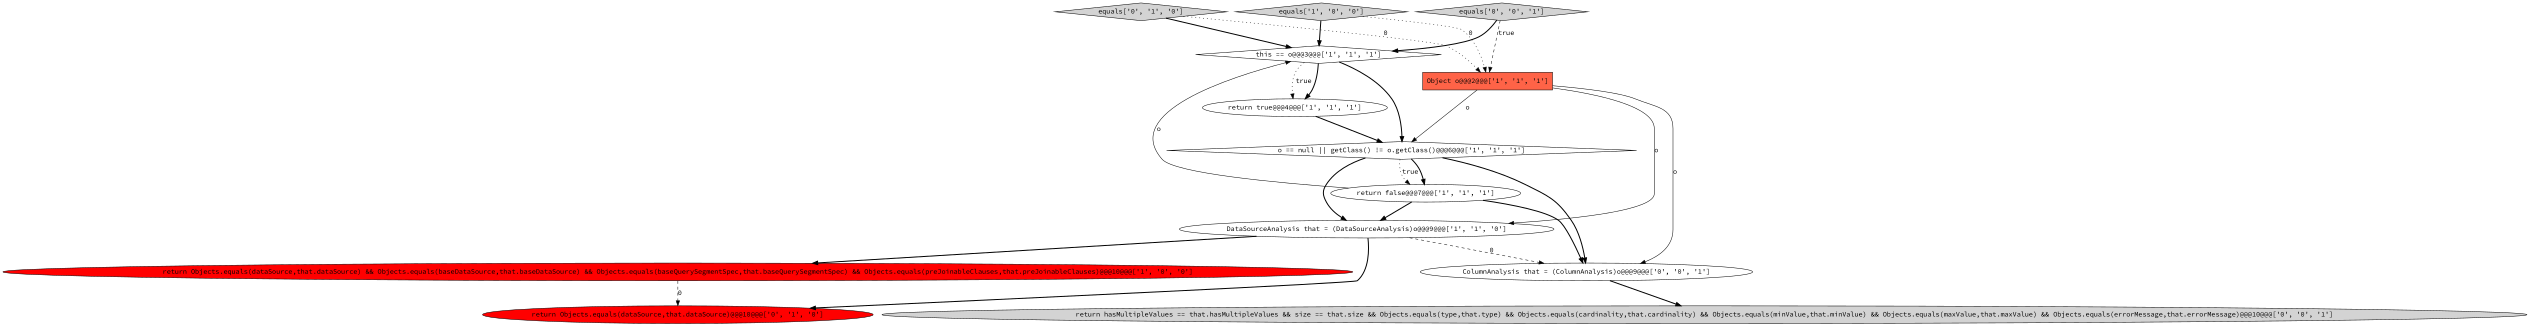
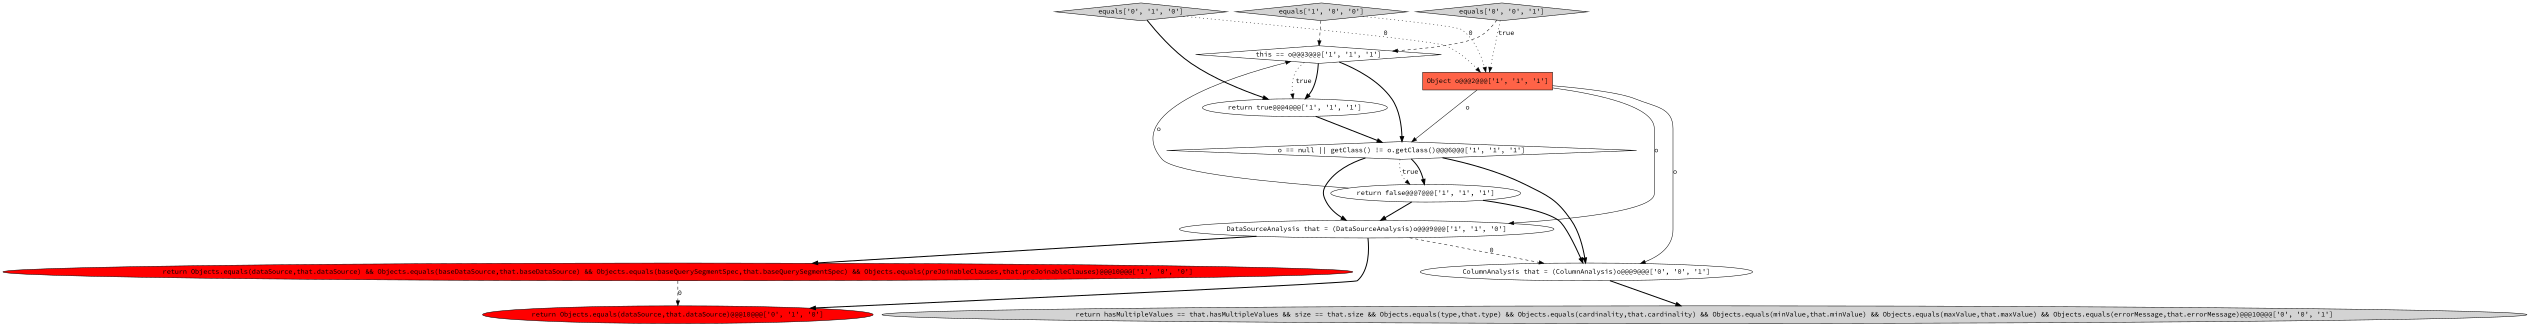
(1226, 32) -> (1199, 68)
(1320, 33) -> (1320, 33)
(1495, 44) -> (1495, 44)
(1451, 45) -> (1451, 45)
